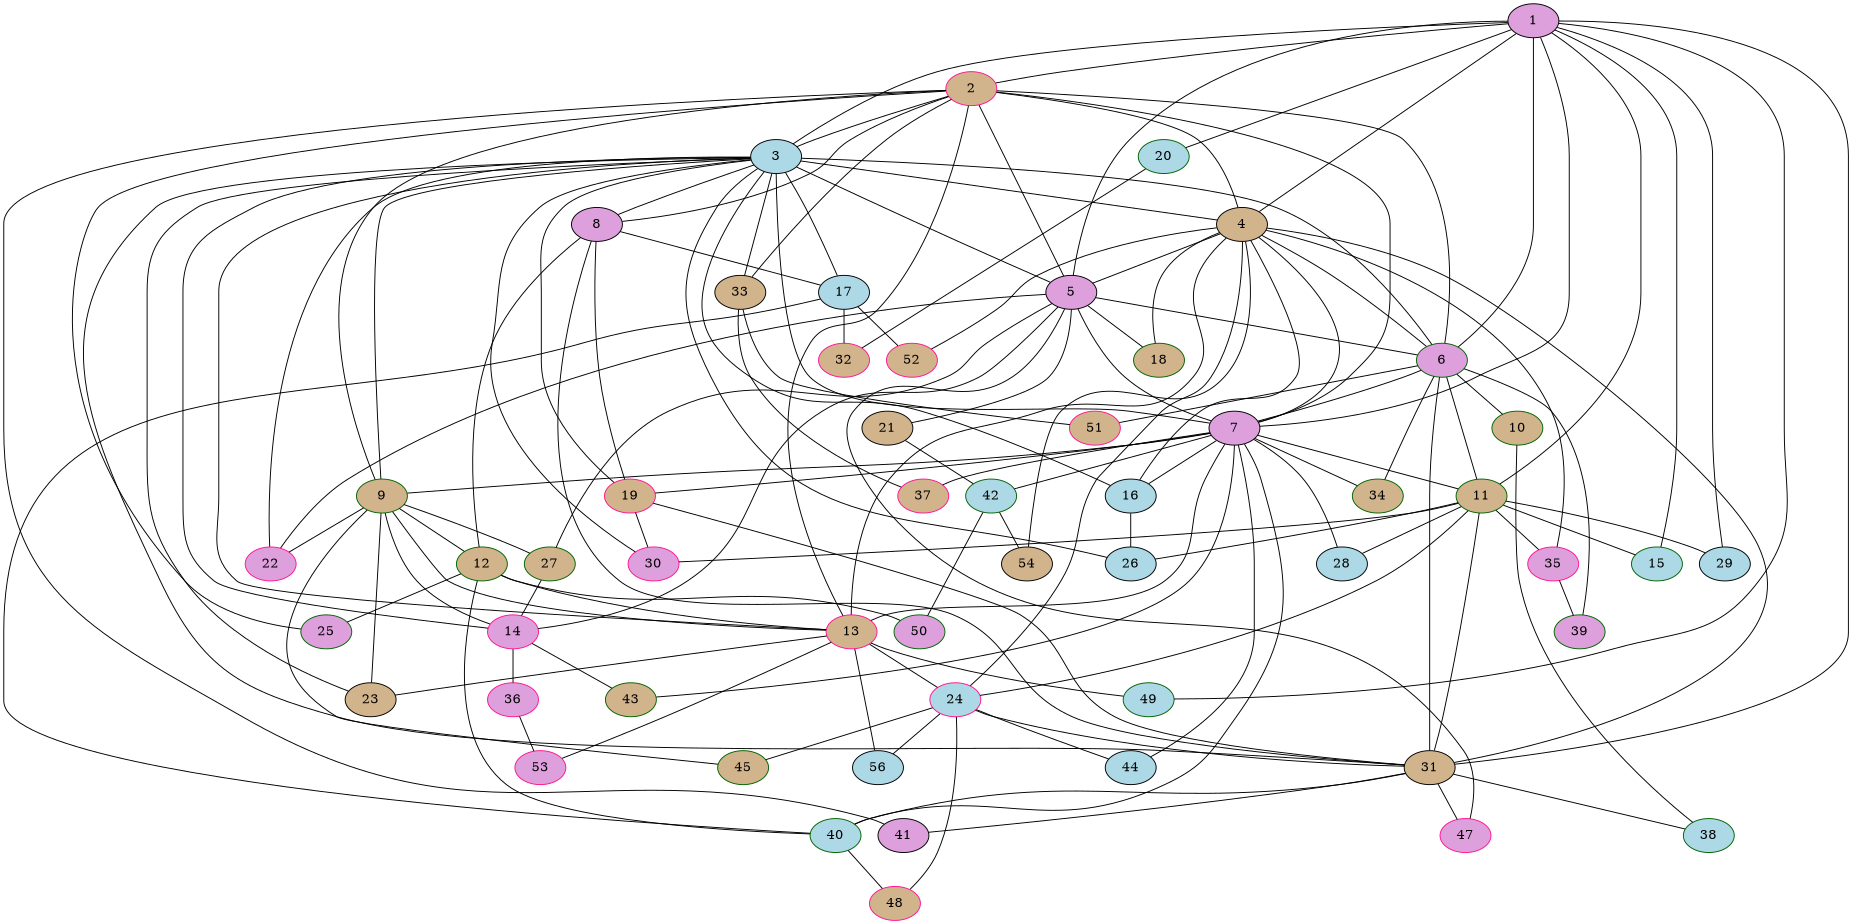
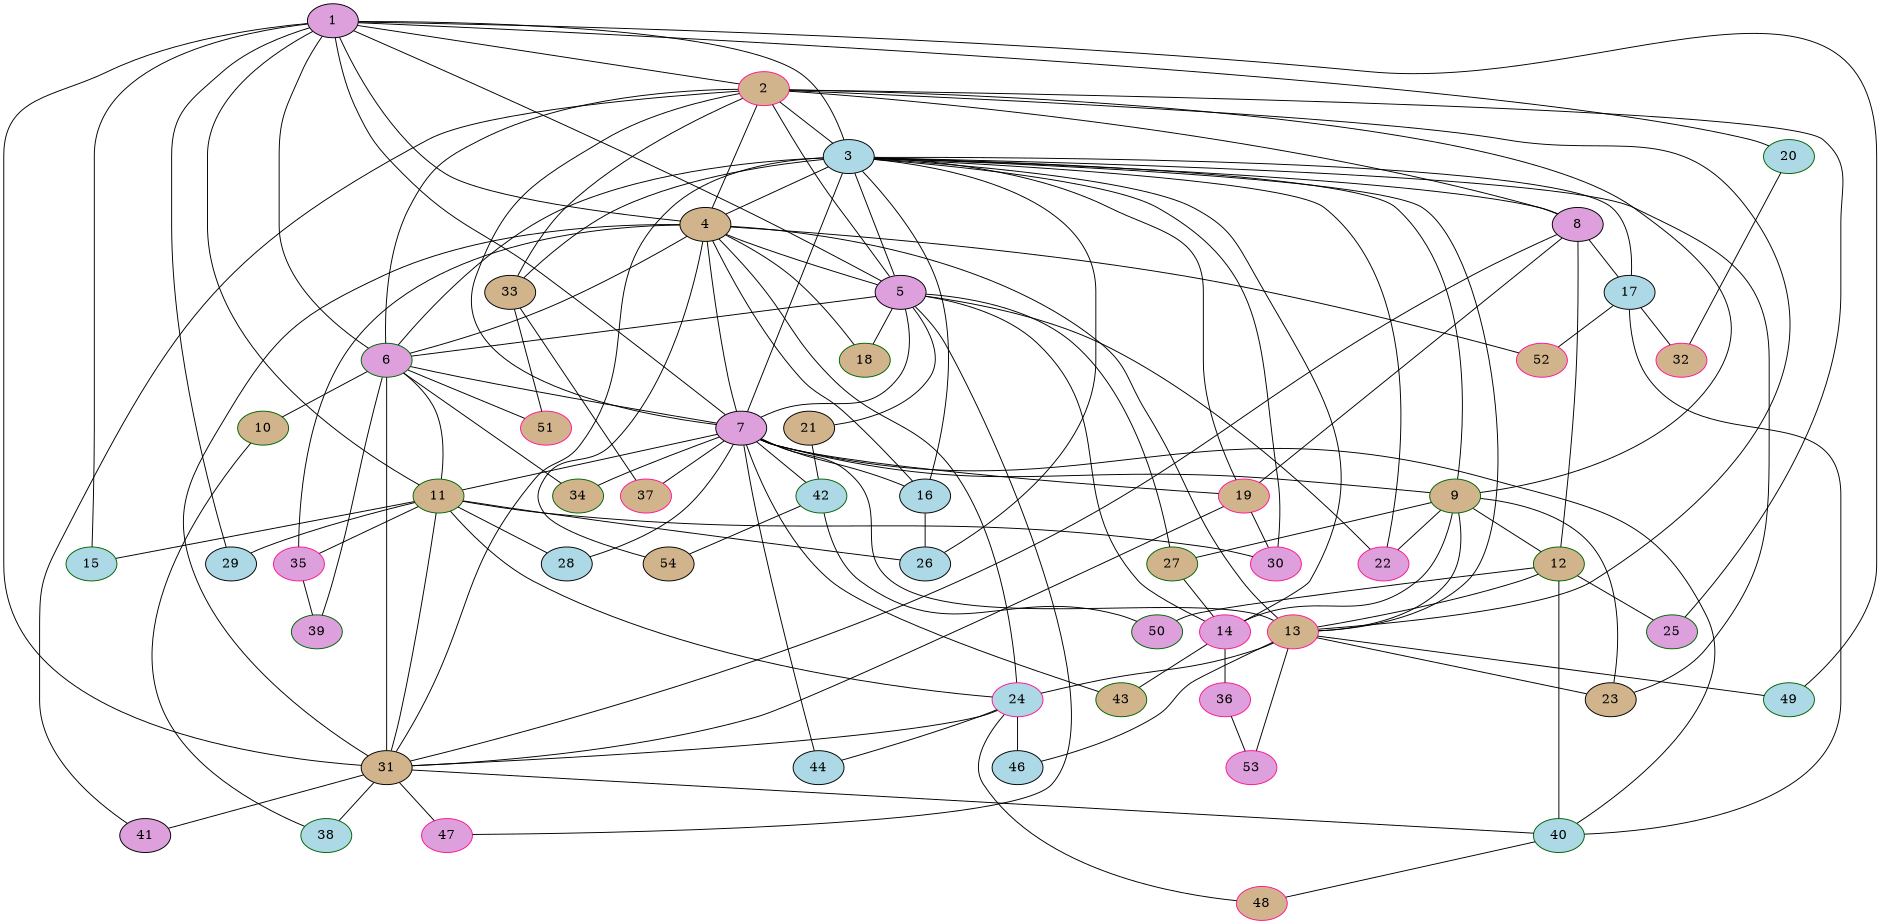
(743, 768) -> none
(878, 768) -> (1018, 768)
